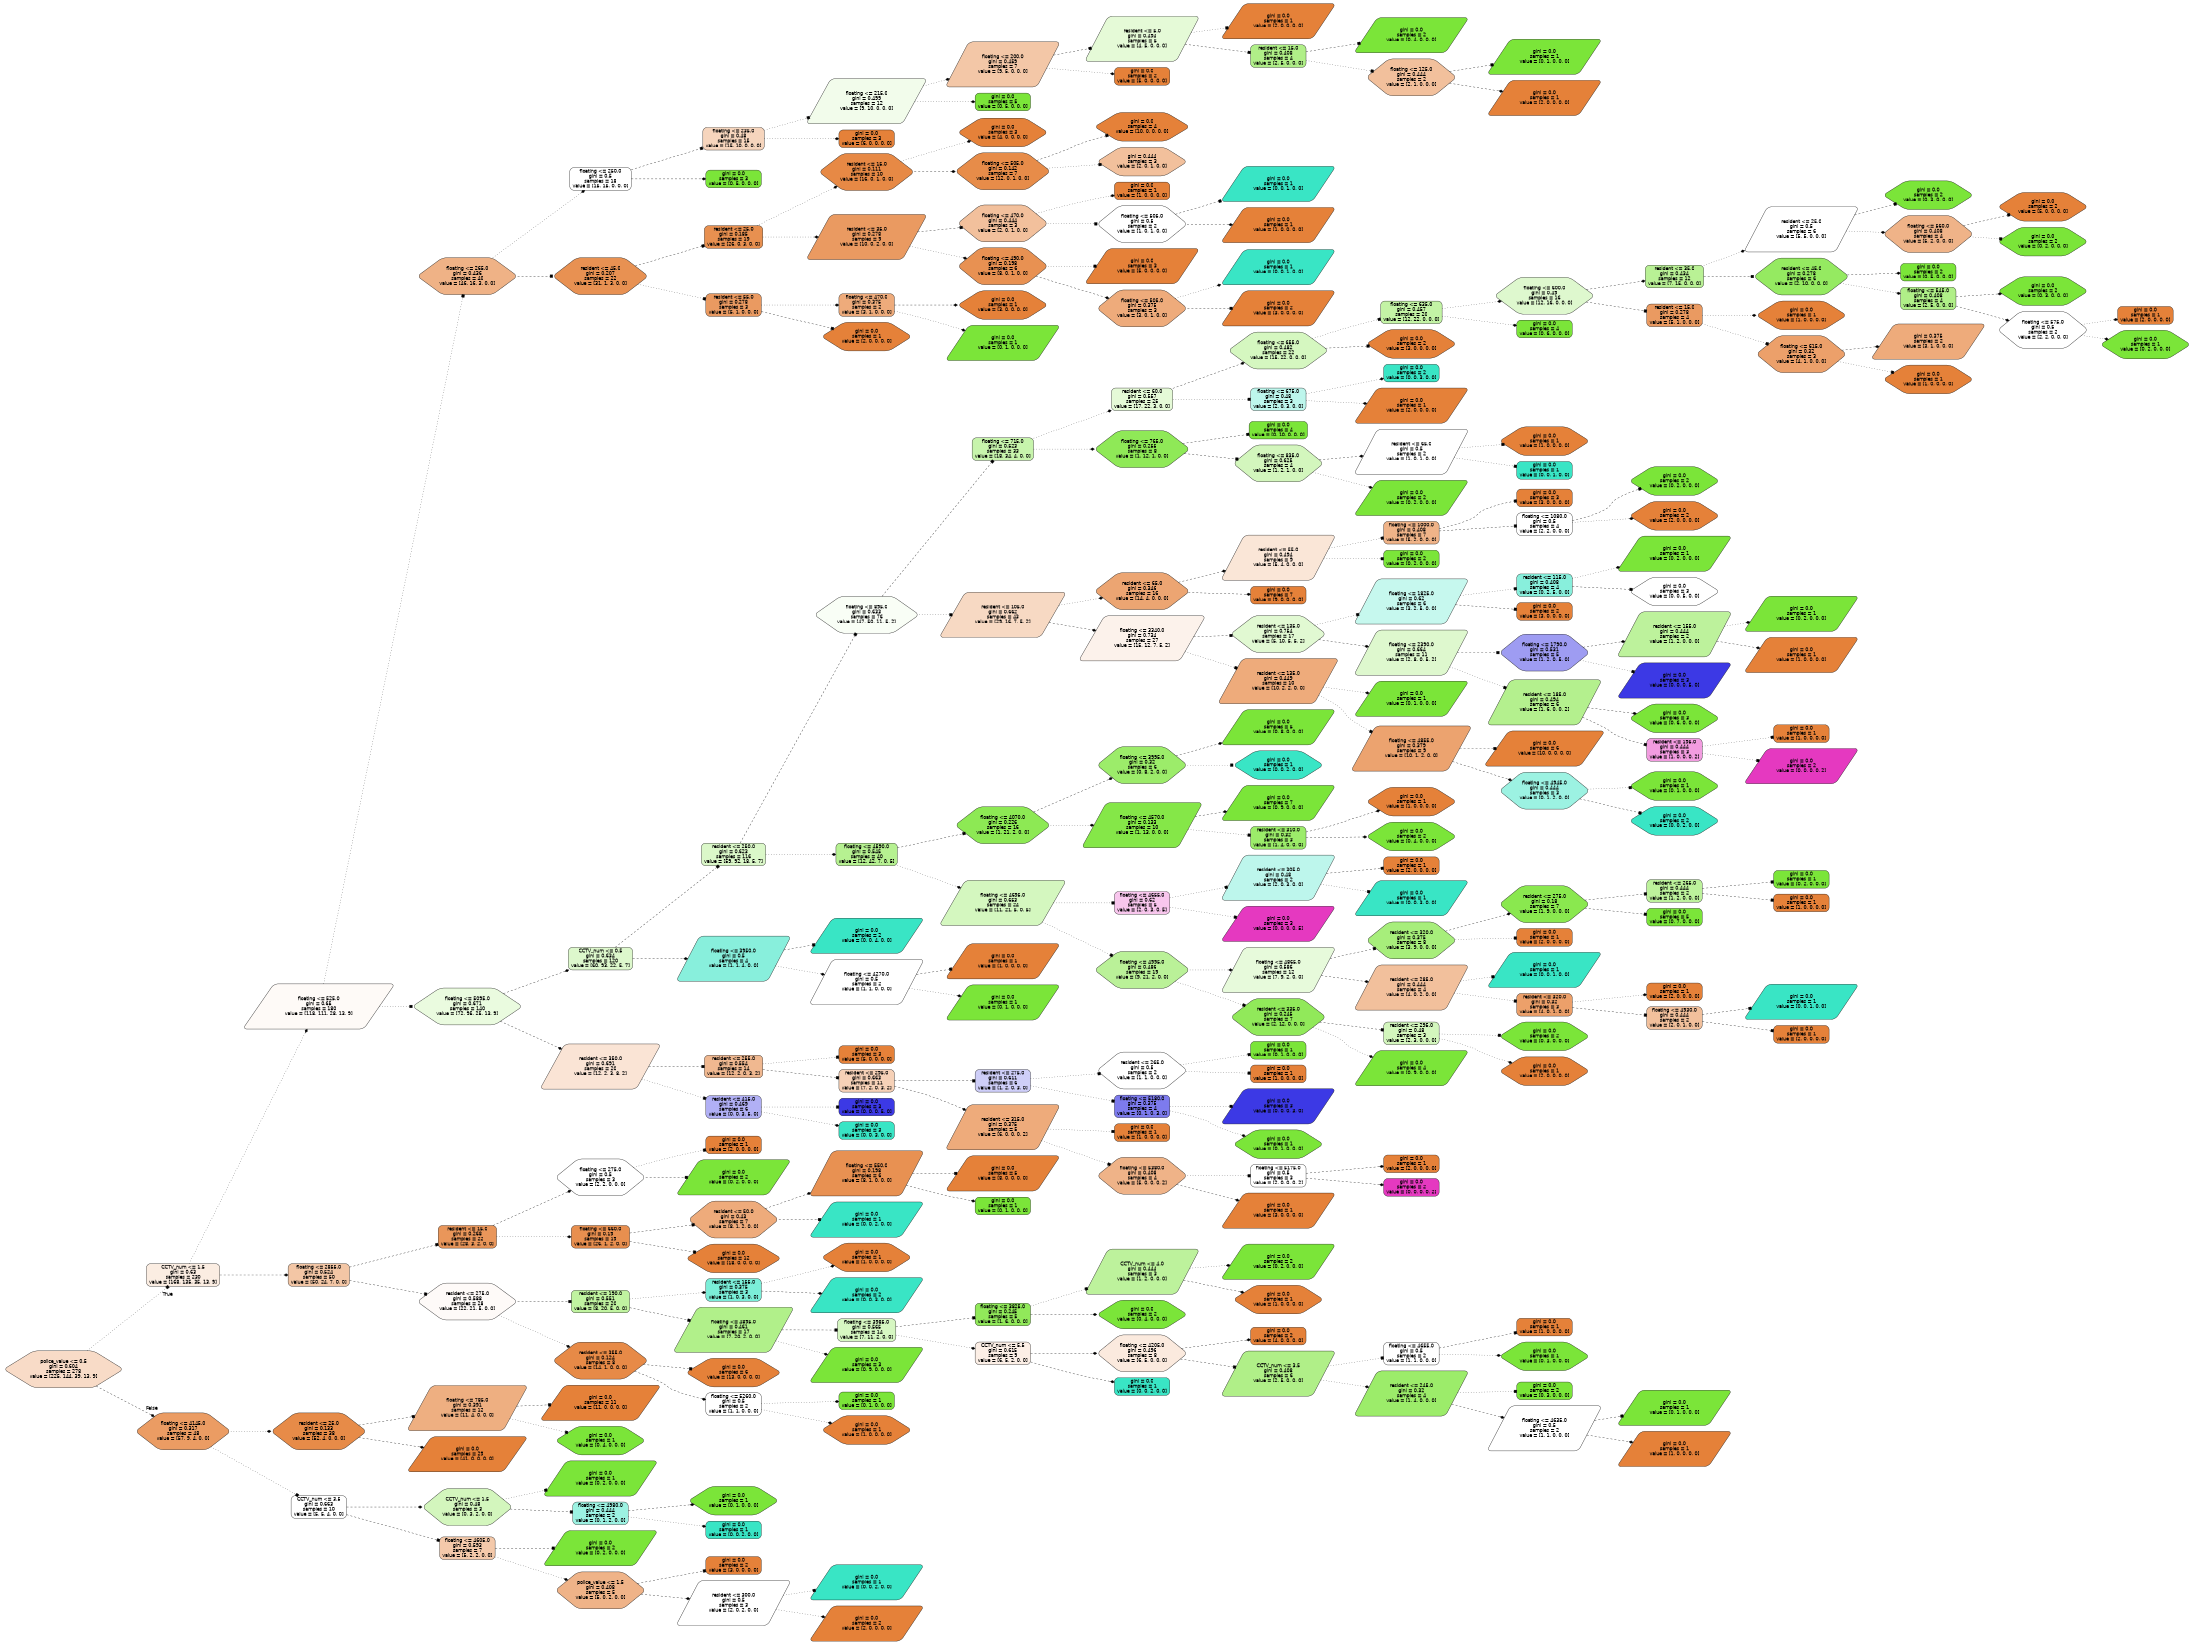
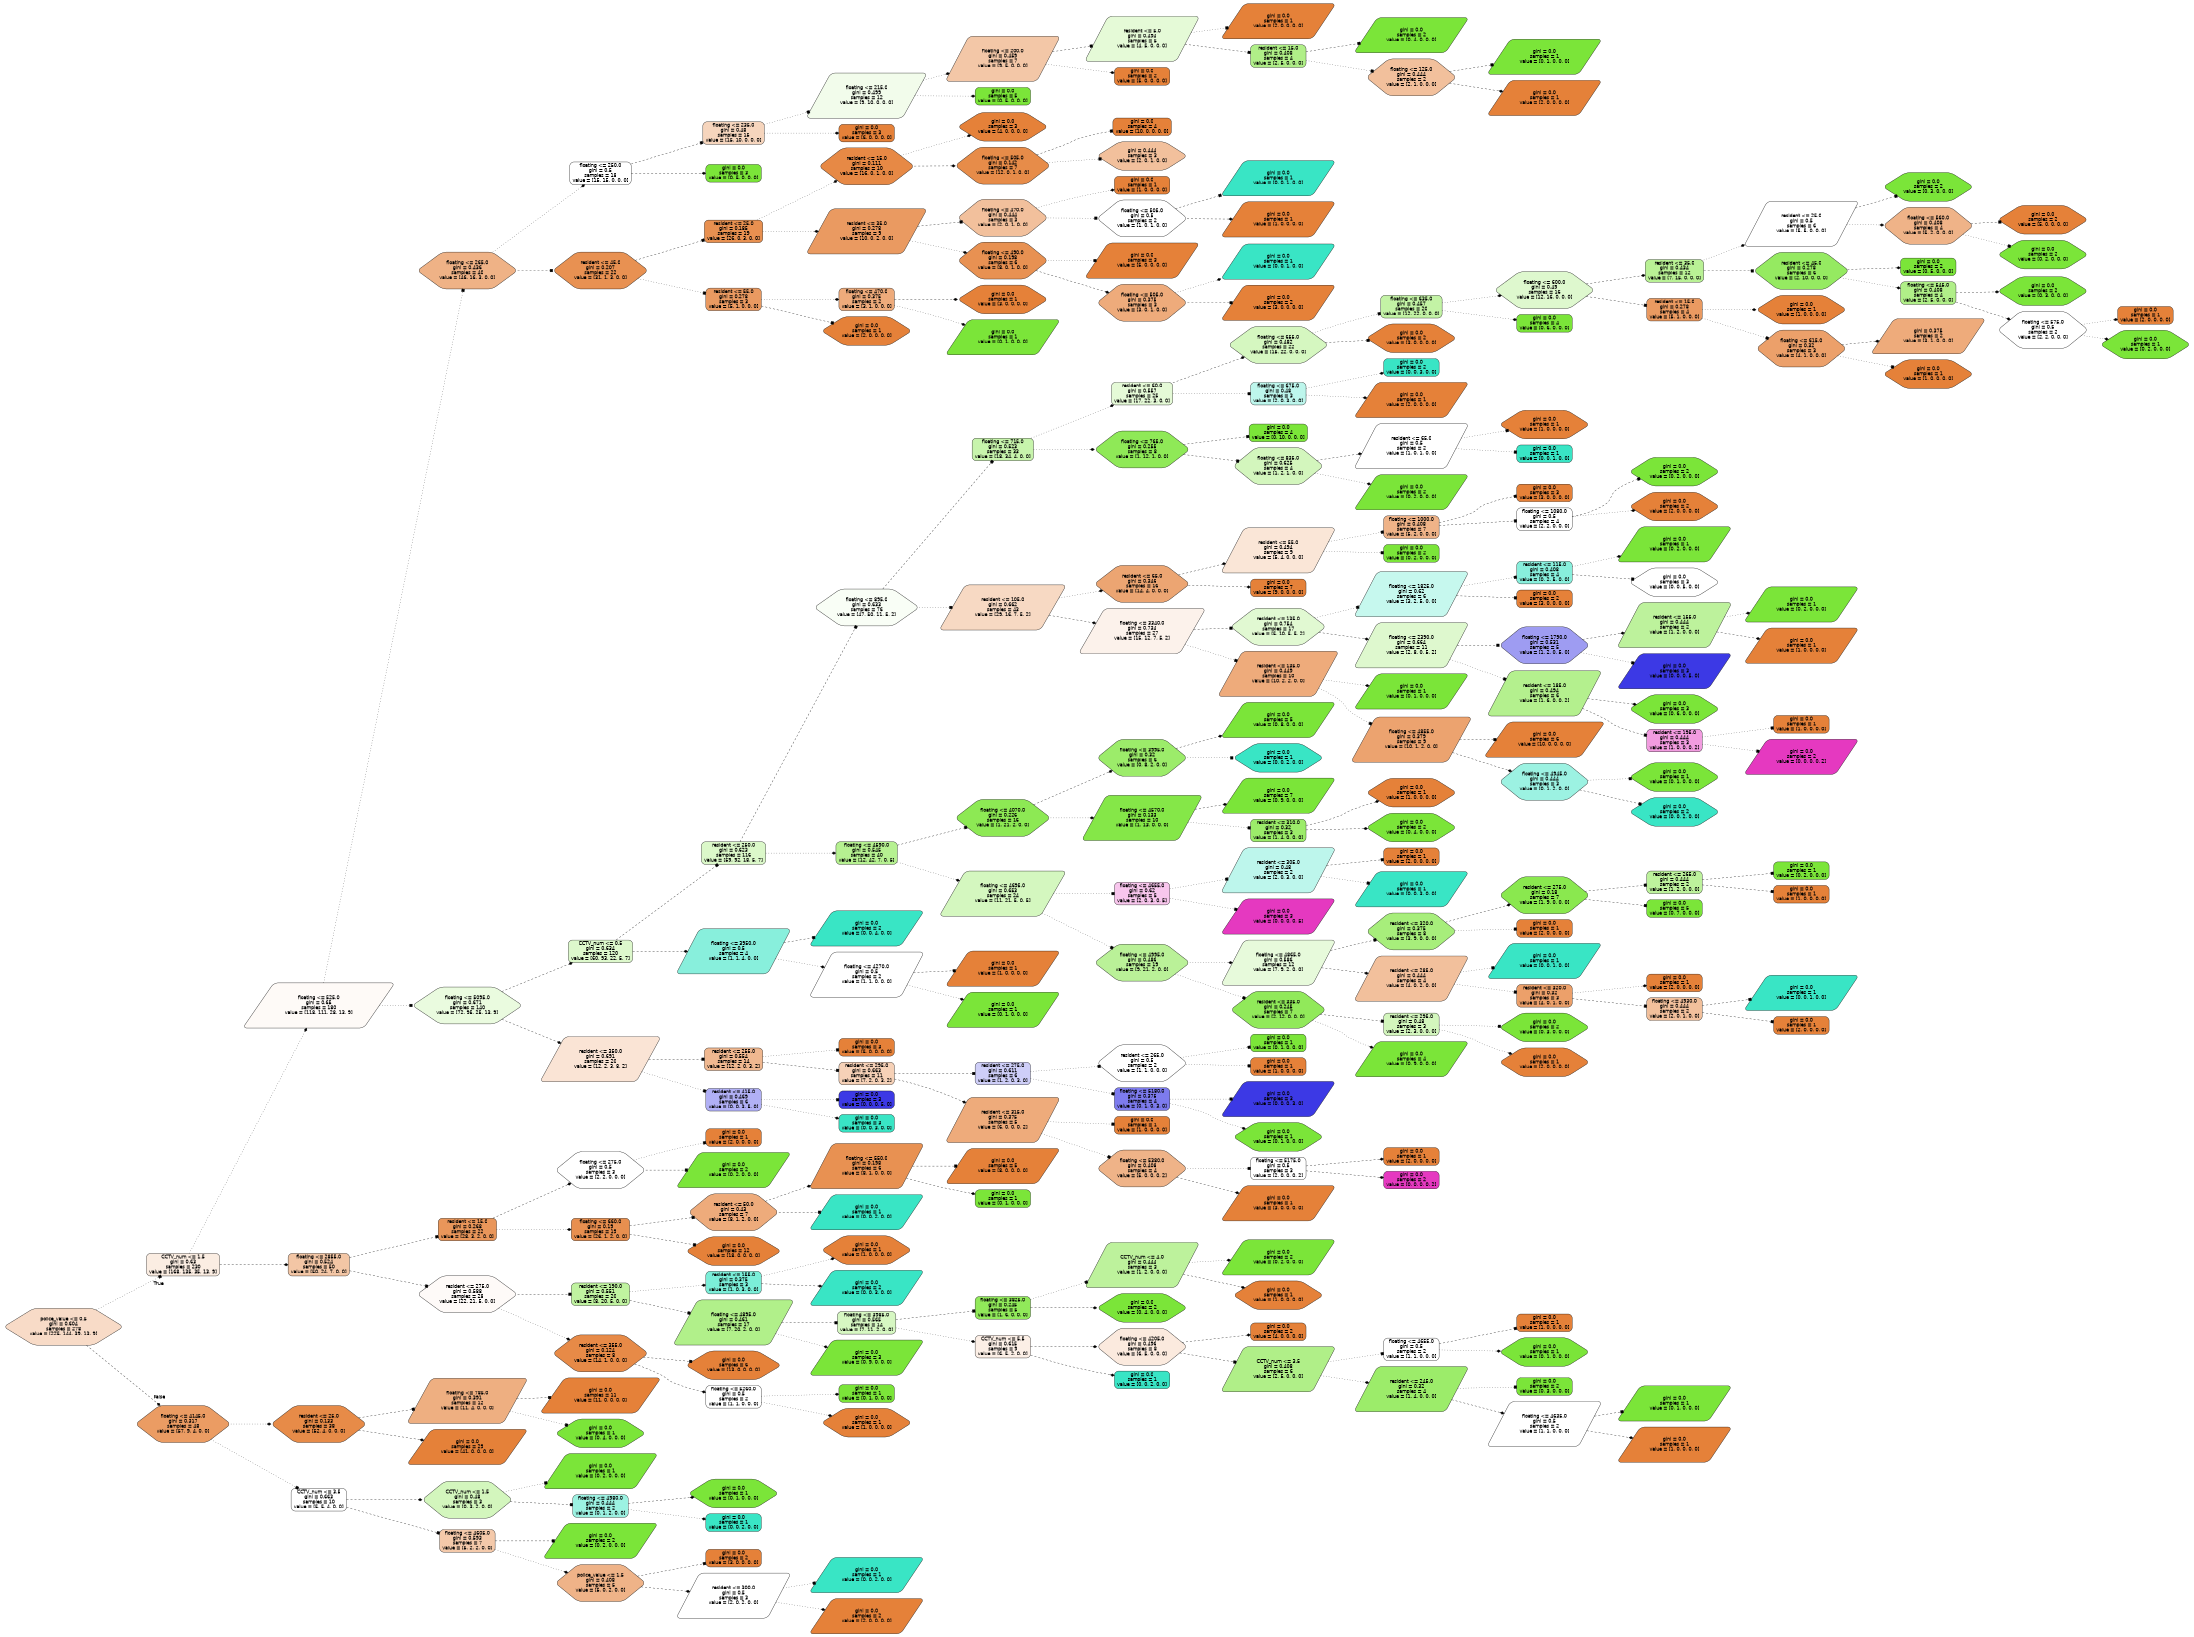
(1142, 127) -> (1142, 127)
